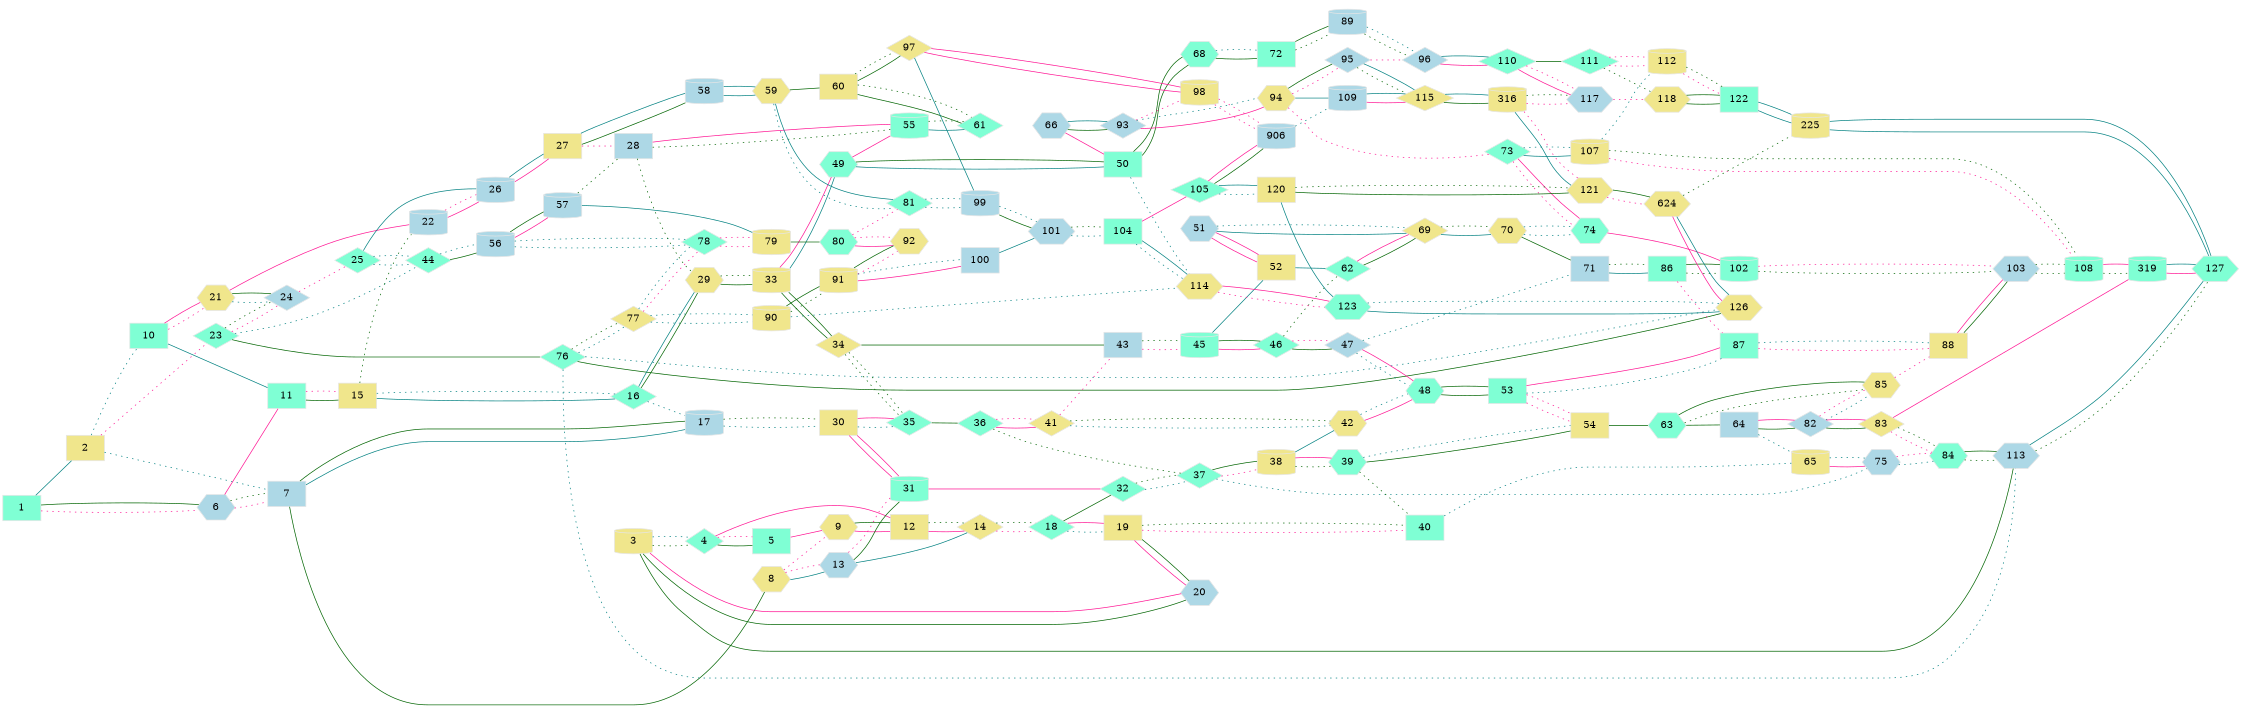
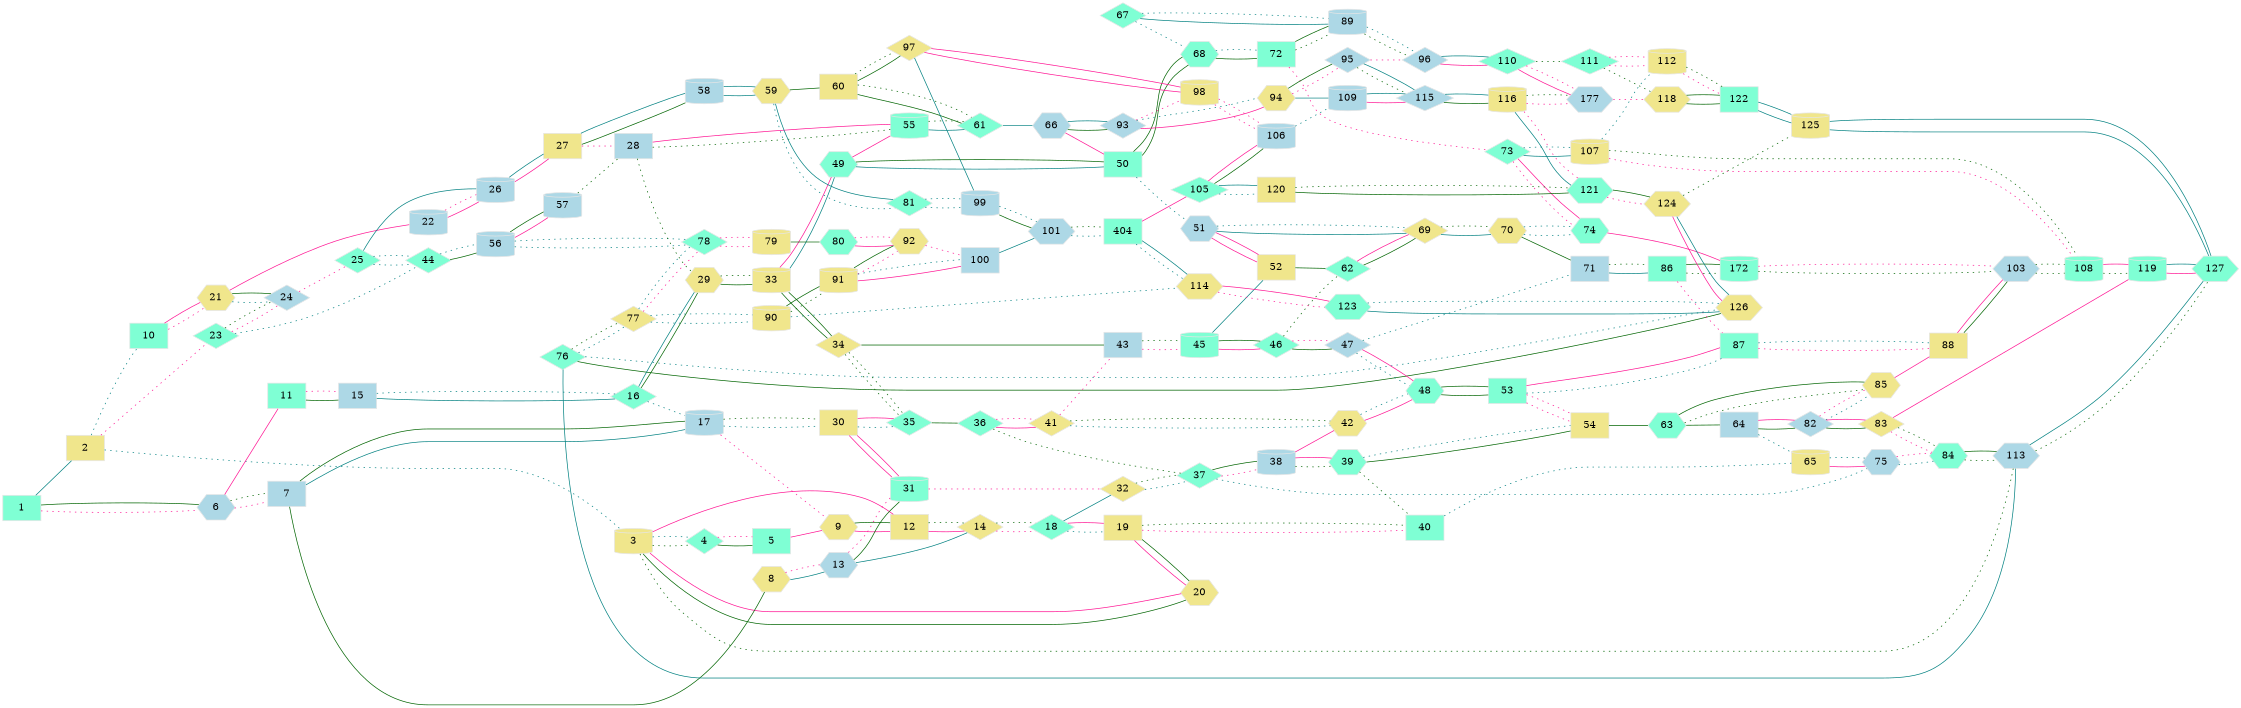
none -> (1123, 16)
(1549, 61) -> (1549, 61)
(1425, 98) -> (1425, 98)
(1507, 99) -> (1507, 99)
(1590, 99) -> (1590, 99)
none -> (1018, 126)
(1811, 126) -> (1811, 126)
(1276, 136) -> (1276, 136)
(1381, 155) -> (1374, 134)
(1590, 190) -> (1590, 190)
(1667, 204) -> (1667, 204)
(668, 212) -> none
(875, 222) -> none
(1158, 227) -> (1160, 200)
(1123, 231) -> (1123, 231)
none -> (943, 250)
(1302, 252) -> none
(1306, 268) -> (1310, 268)
(1739, 269) -> (1739, 269)
(2147, 269) -> (2147, 269)
(377, 305) -> none
(385, 357) -> none
(218, 366) -> none
(1912, 367) -> (1912, 367)
(358, 396) -> (358, 396)
(1315, 441) -> (1315, 441)
(1276, 462) -> (1276, 462)
(186, 471) -> (370, 468)
(1014, 489) -> (1014, 489)
(1123, 489) -> (1123, 489)
(1087, 508) -> (1087, 508)
(802, 509) -> (772, 494)
(805, 553) -> (773, 476)
(1200, 593) -> (1200, 593)
(1361, 651) -> (1361, 651)
(1246, 678) -> (1246, 678)
